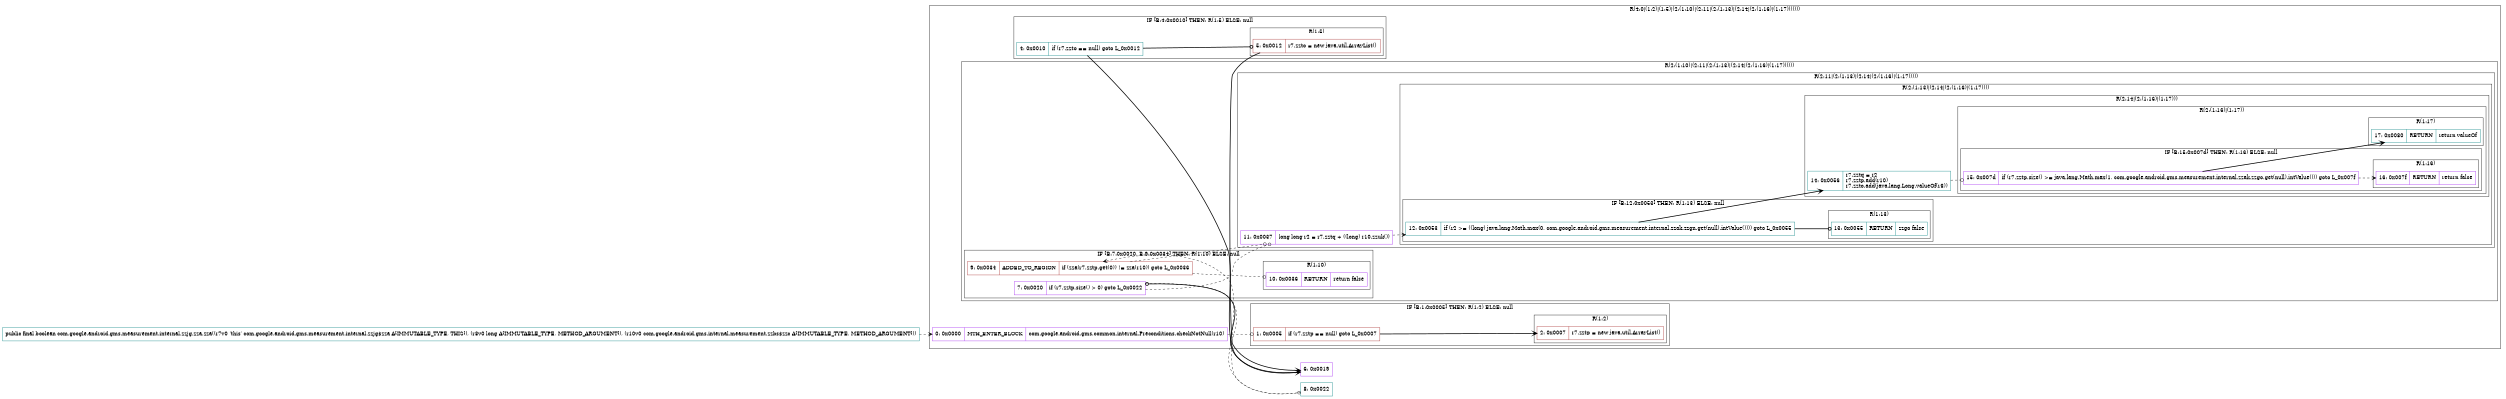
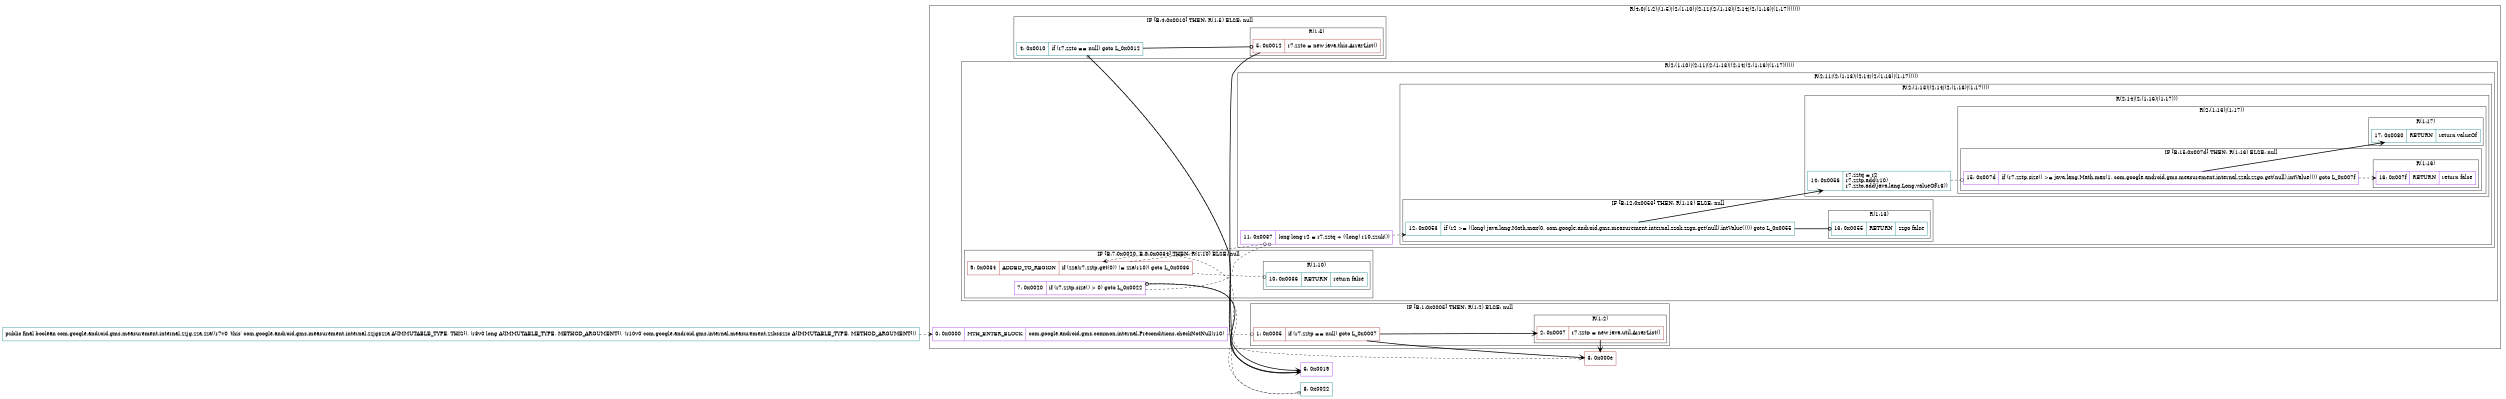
(1332, 46) -> (1333, 46)
(1317, 279) -> (1317, 279)
none -> (1600, 359)
